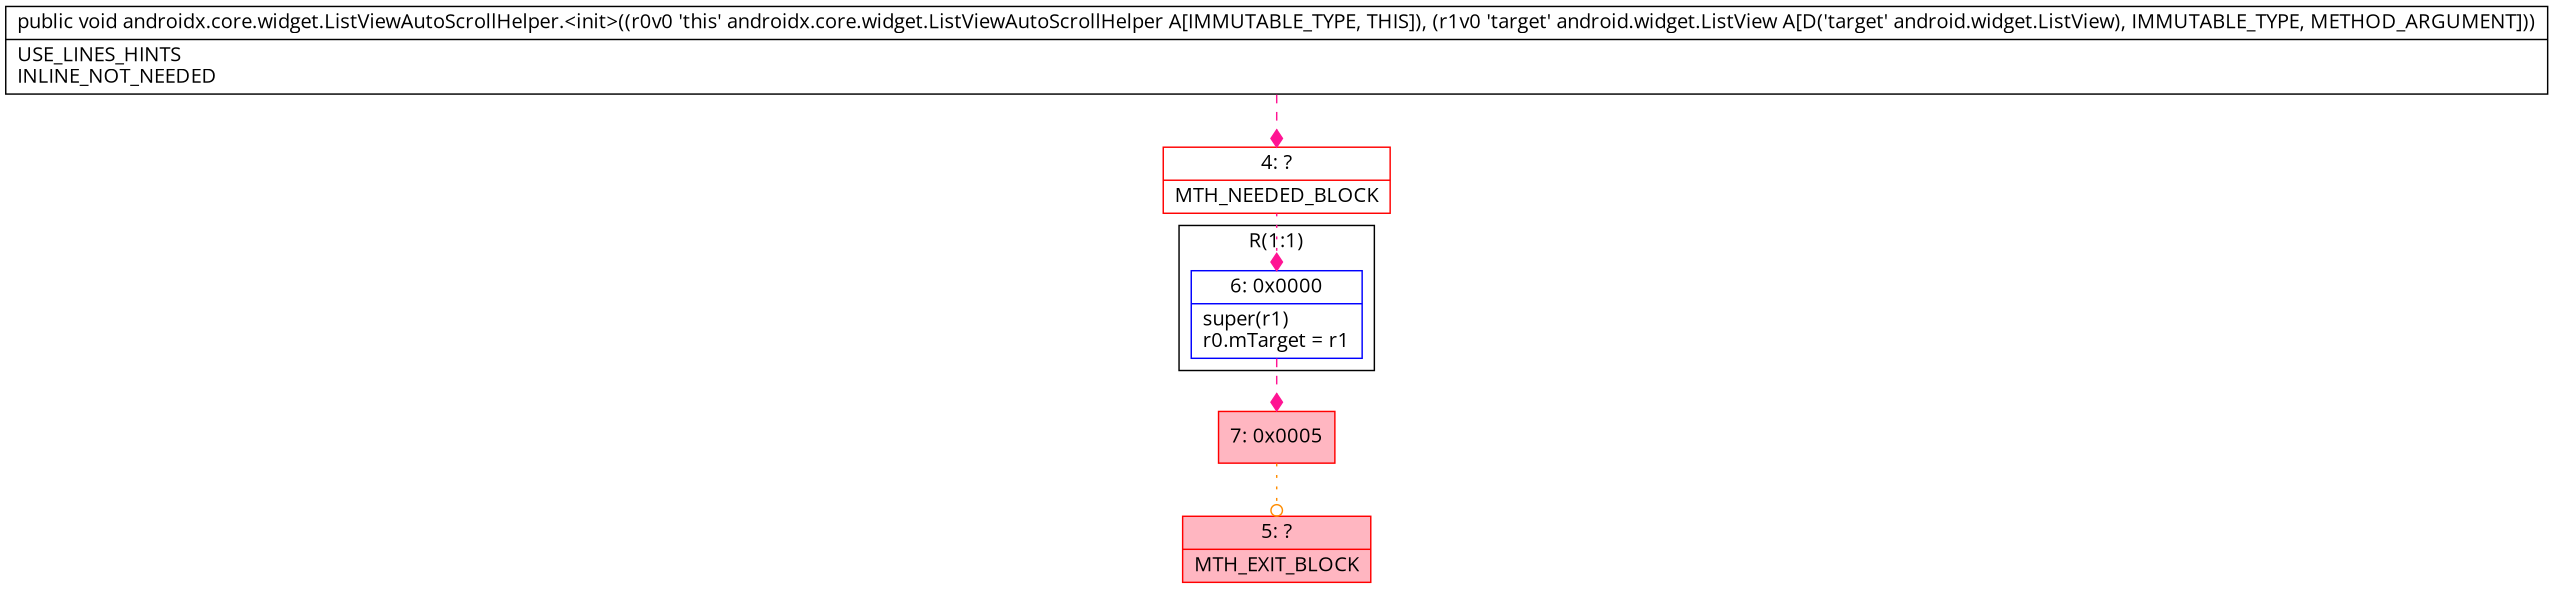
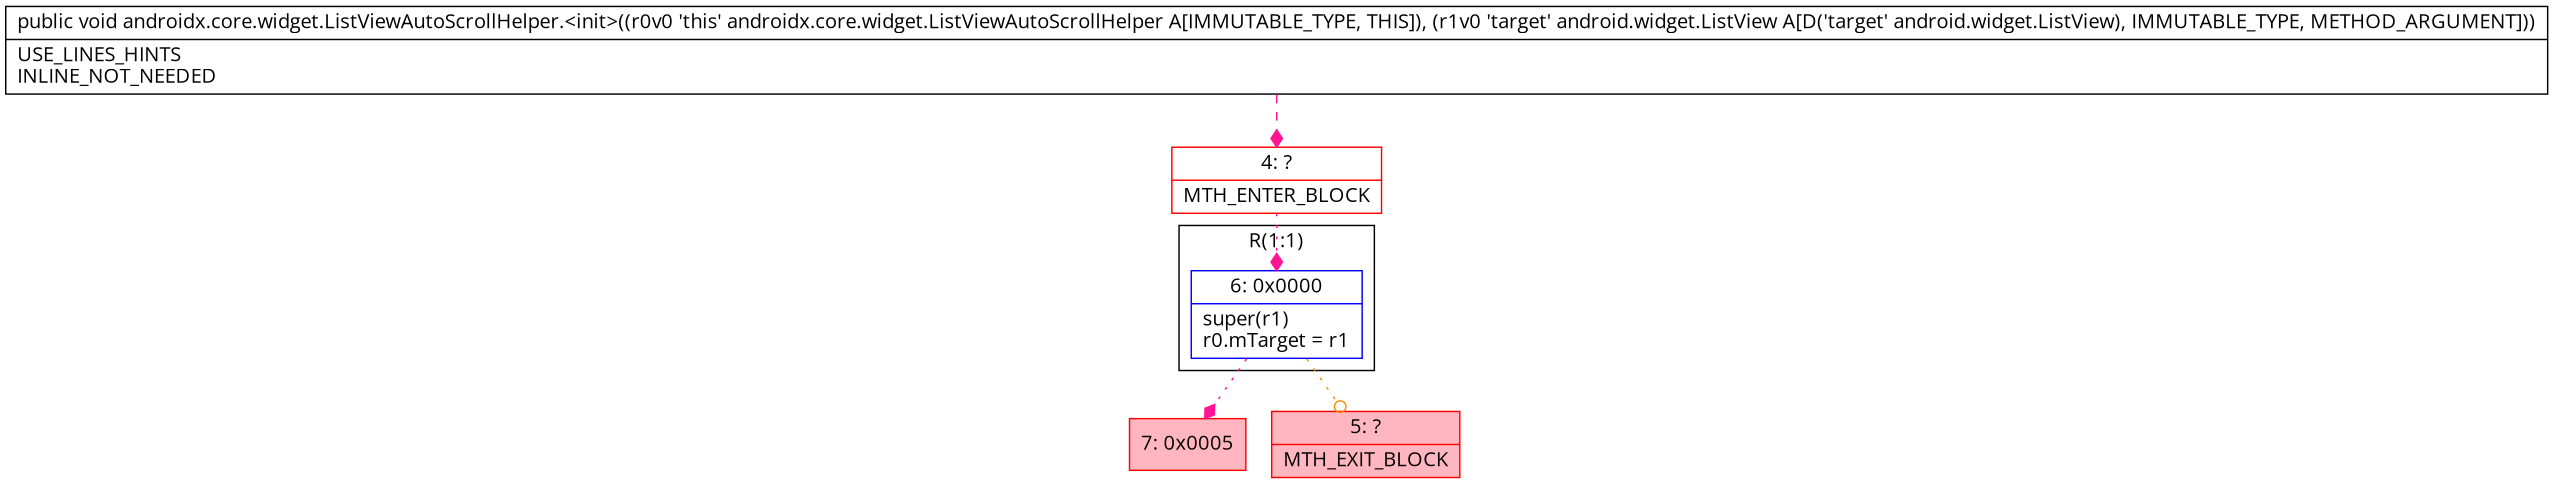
(1277, 196) -> (1277, 196)
(1277, 380) -> (1231, 382)
(1277, 484) -> (1322, 380)
